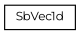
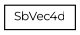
(40, 17) -> (40, 17)
